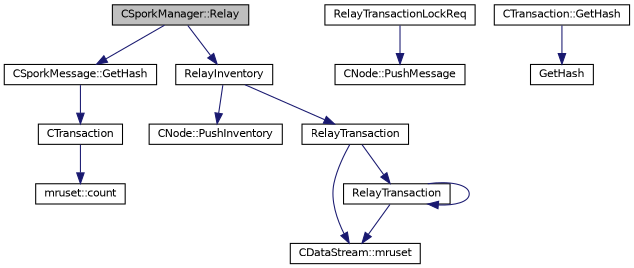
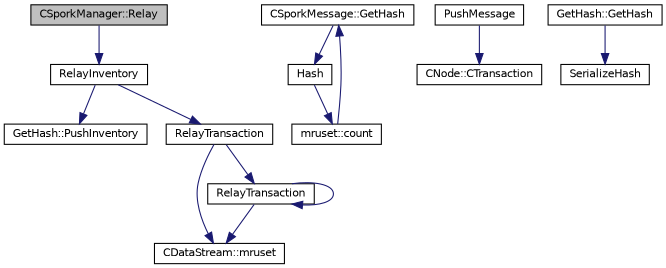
(400, 15) -> (479, 15)
(562, 15) -> (605, 15)
(135, 42) -> (341, 80)
(400, 75) -> (479, 75)
(562, 75) -> (605, 75)
(80, 134) -> (310, 75)
(216, 134) -> (76, 134)
